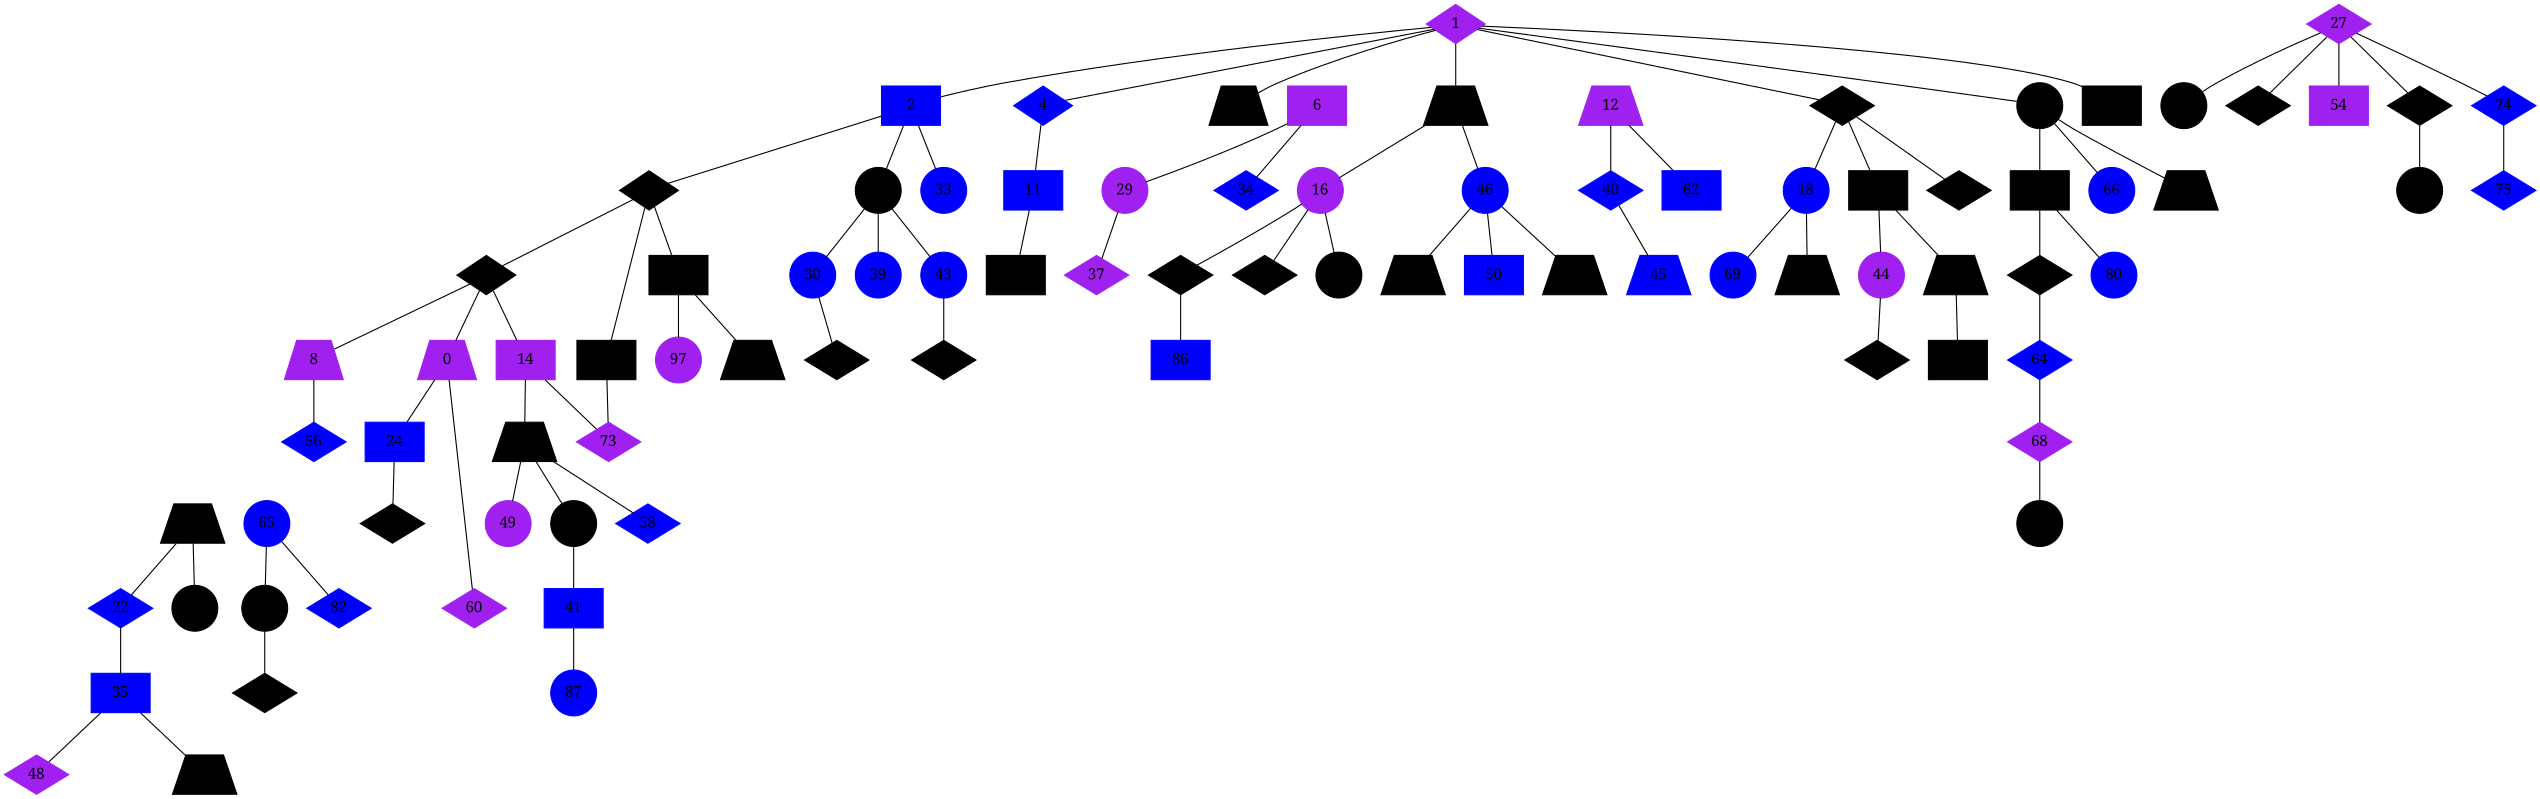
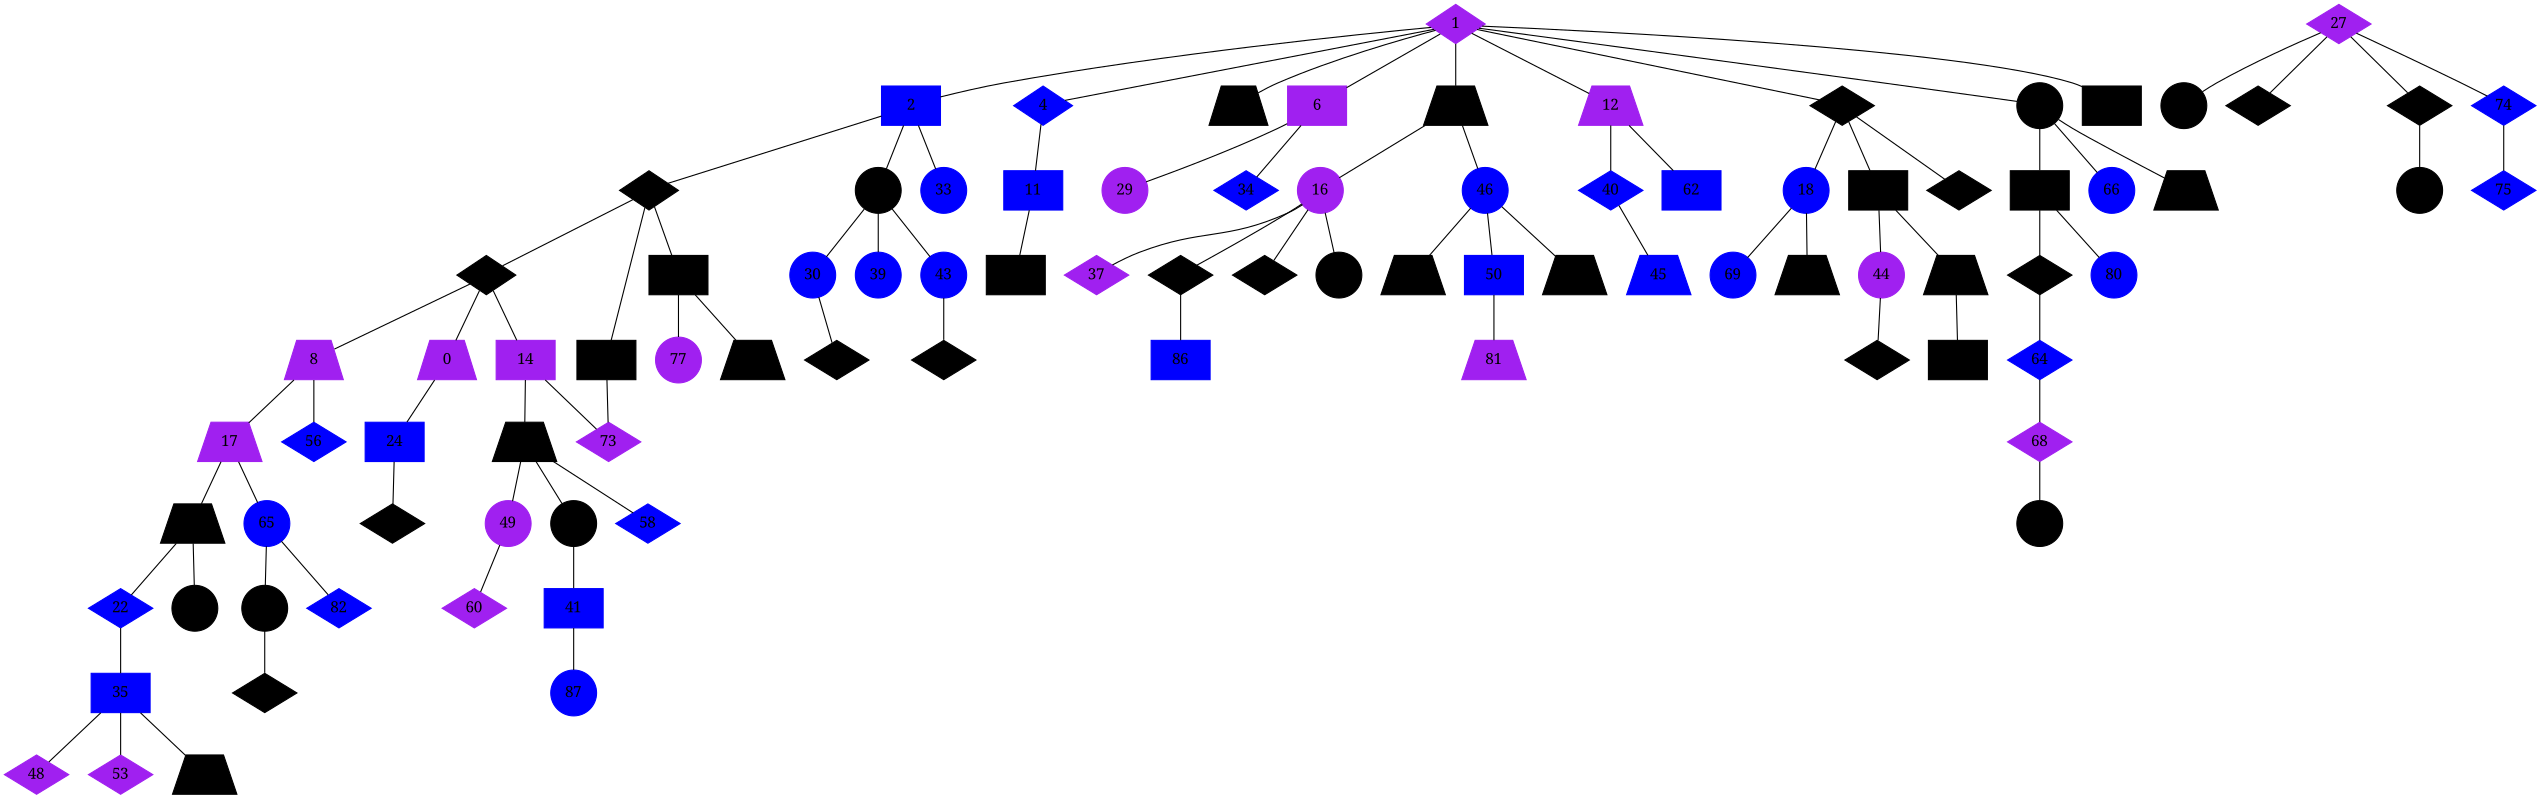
none -> (1393, 61)
none -> (1530, 63)
(2339, 106) -> none
(1110, 235) -> (1208, 235)
(678, 360) -> (678, 360)
none -> (1494, 360)
none -> (230, 442)
(461, 485) -> (490, 568)
none -> (121, 775)
